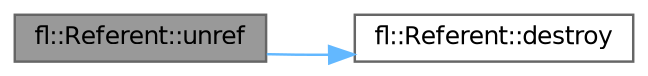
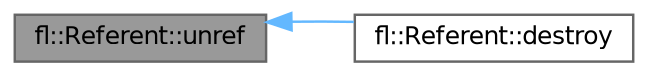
(298, 55) -> (323, 22)
